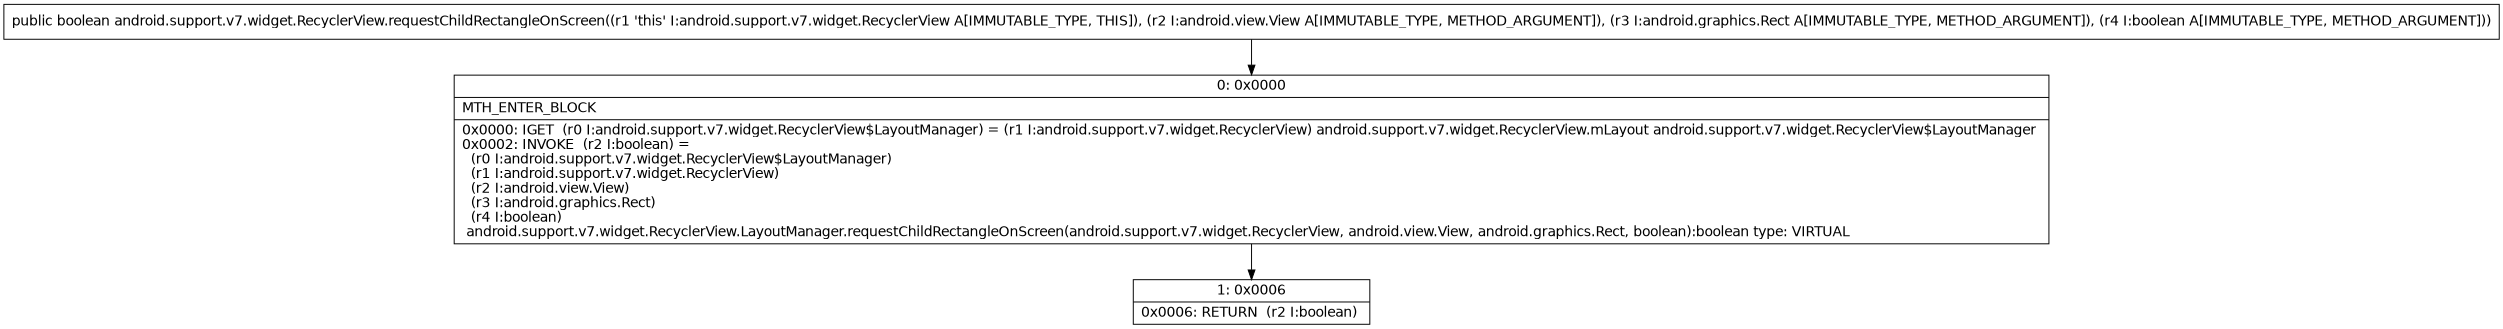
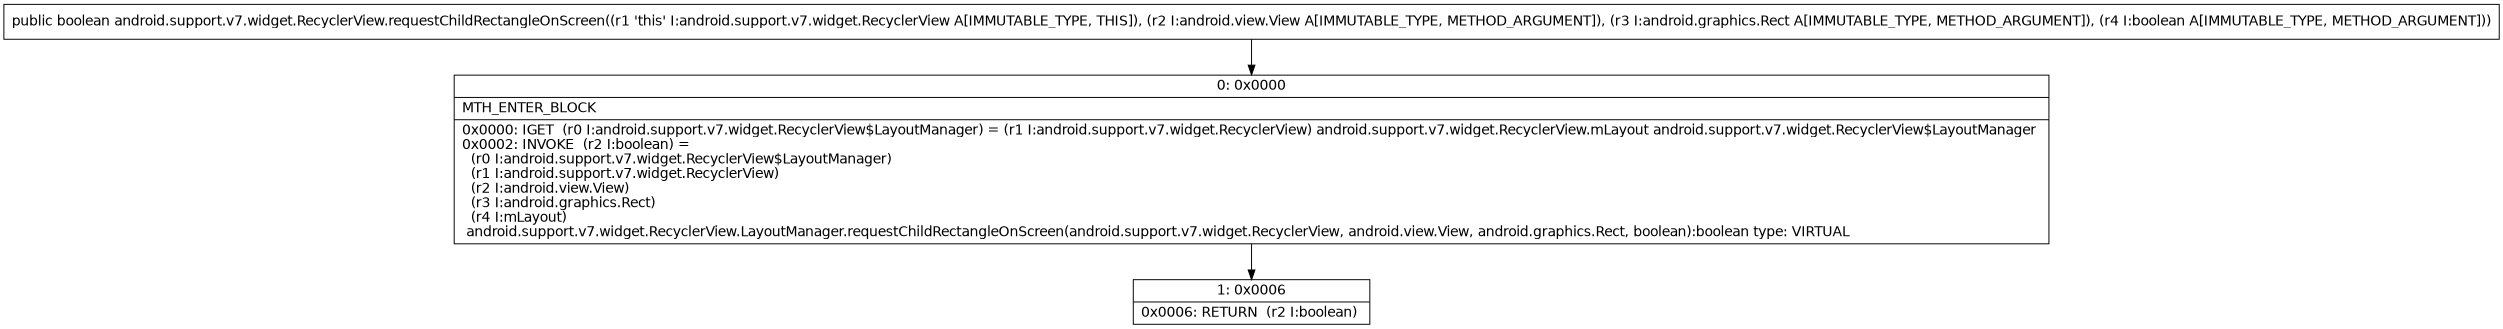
(512, 218) -> (515, 218)
